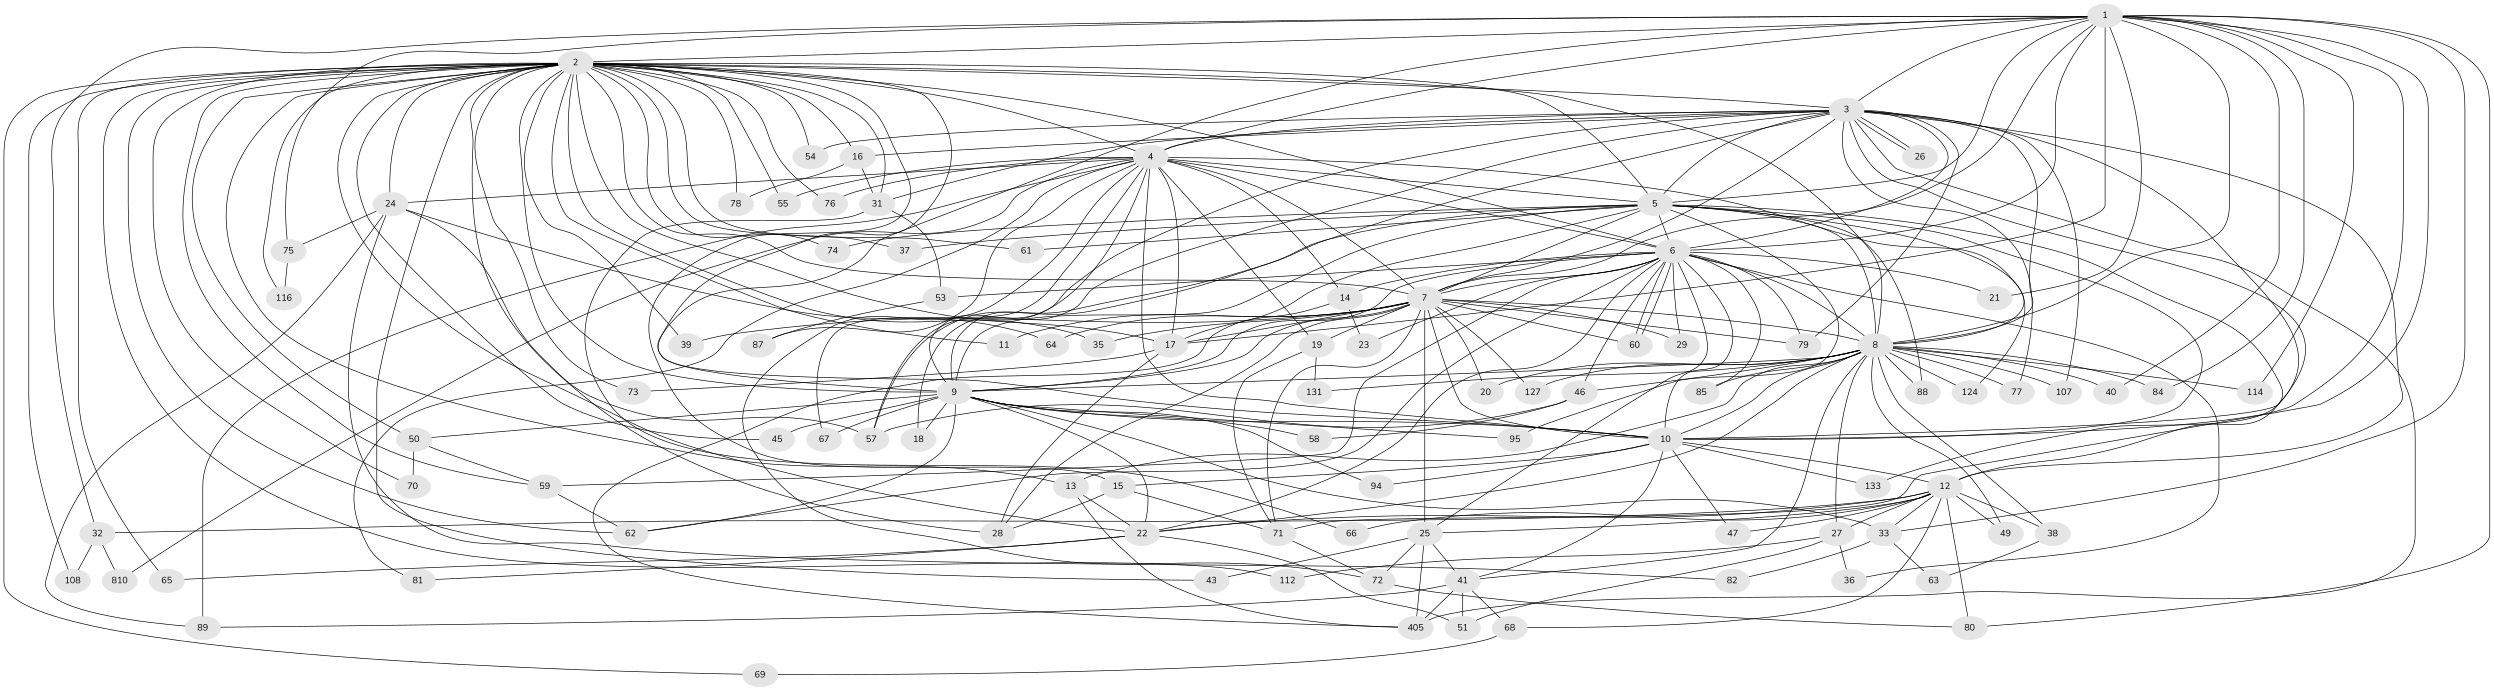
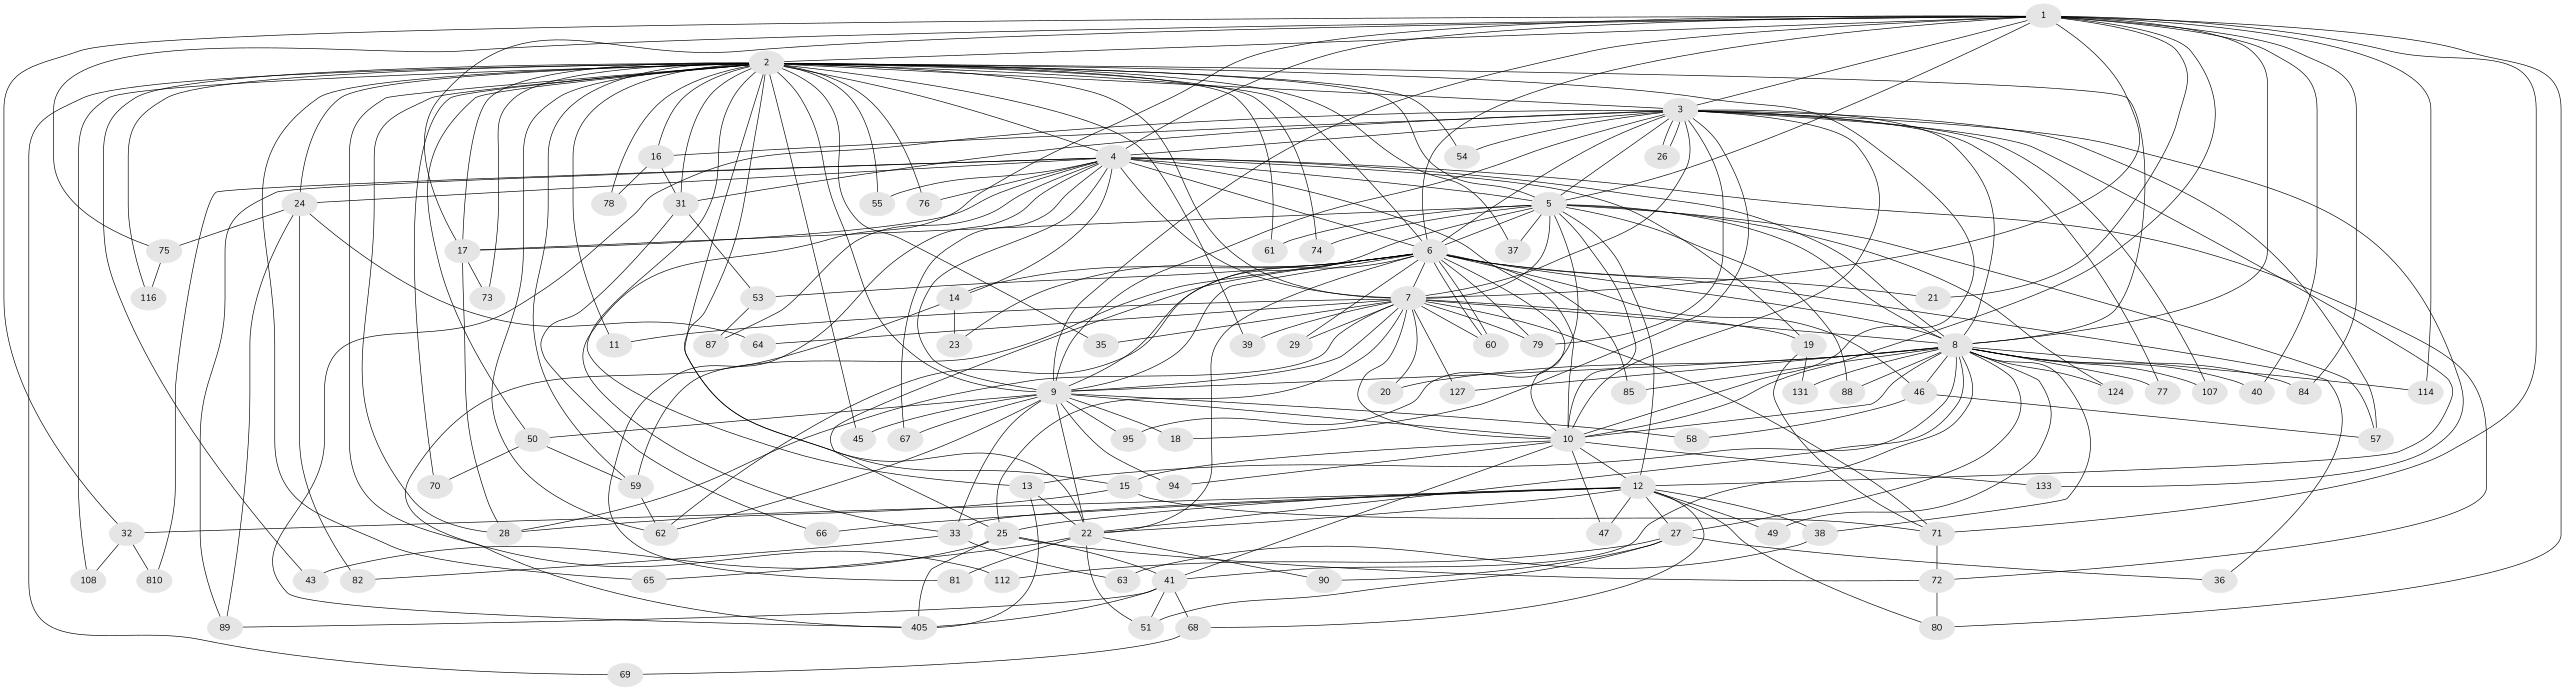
(1276, 327) -> none
(593, 397) -> none
none -> (1324, 581)
